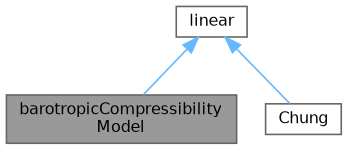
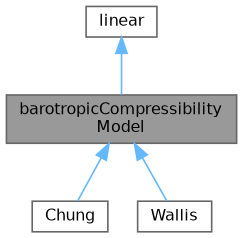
(263, 76) -> (89, 179)
none -> (175, 217)
